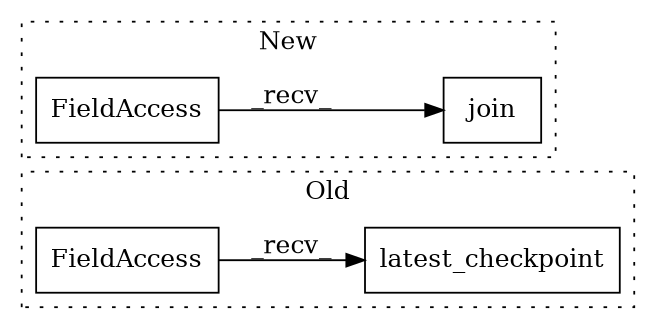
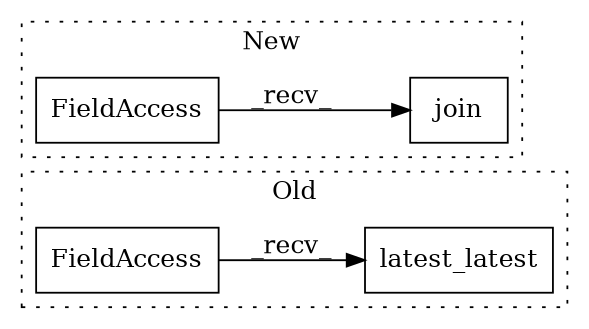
(492, 260) -> (459, 260)
